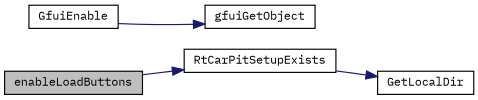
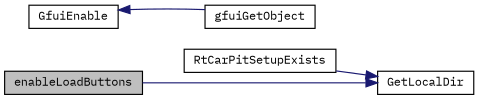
(156, 25) -> (168, 9)
(158, 73) -> (254, 83)
